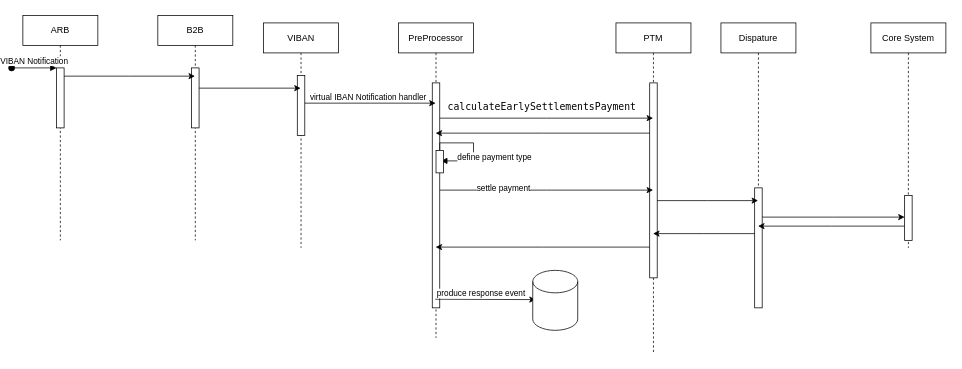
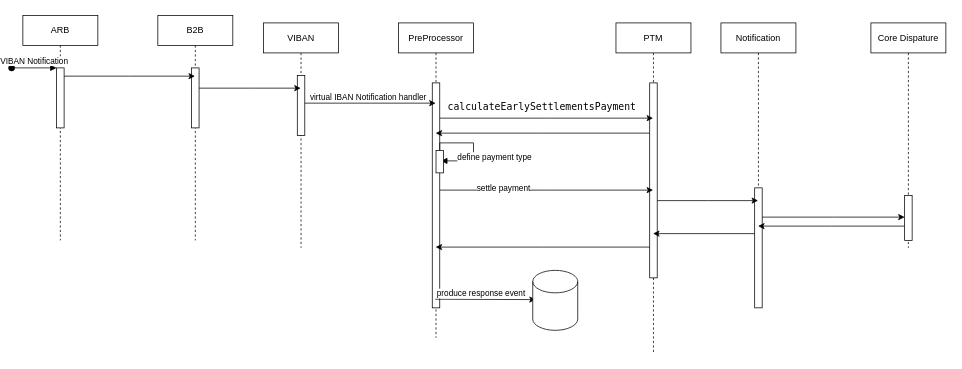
(759, 38) -> (759, 38)
(909, 38) -> (909, 38)
